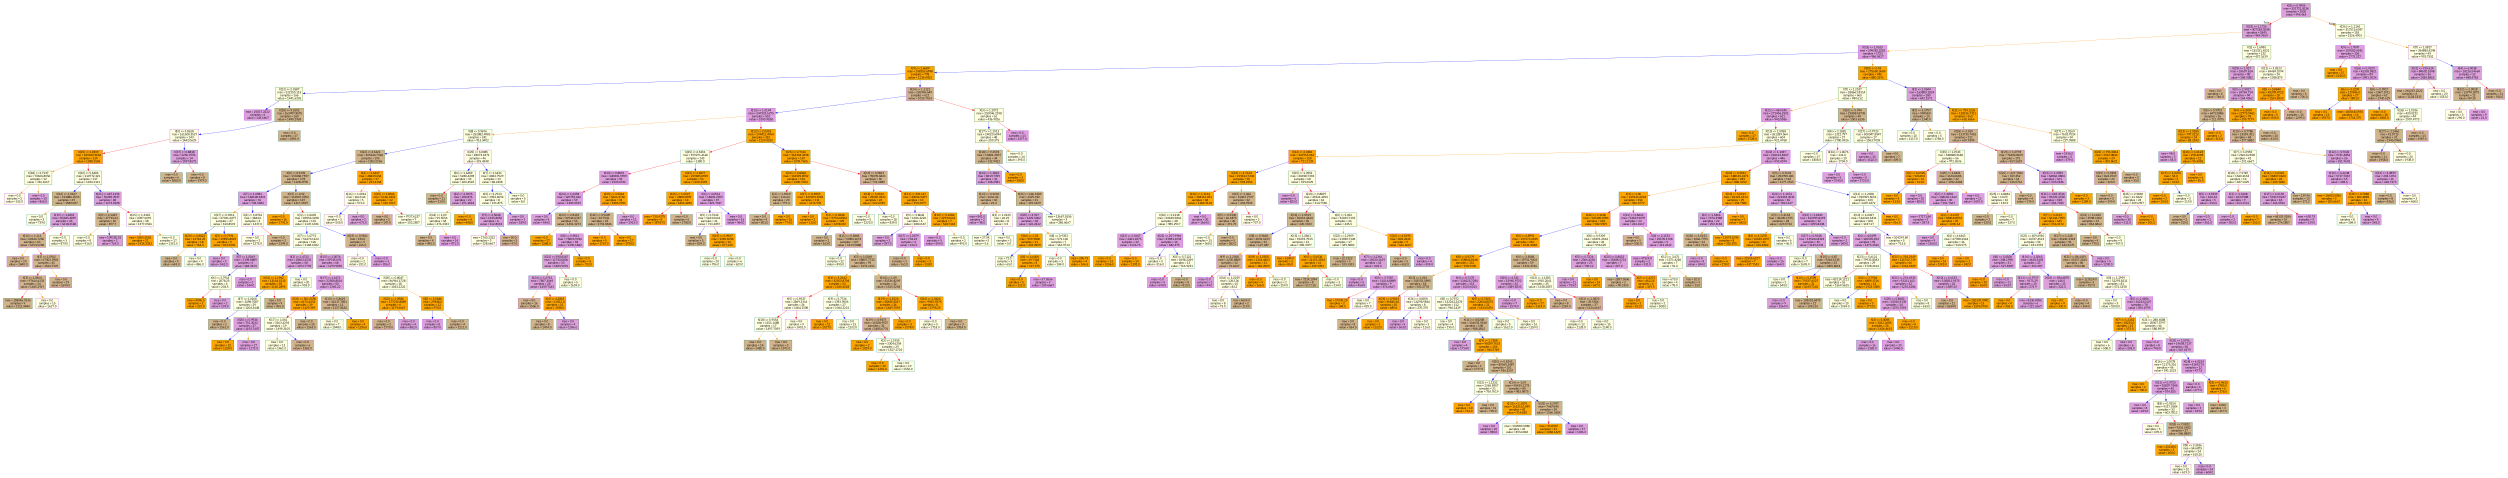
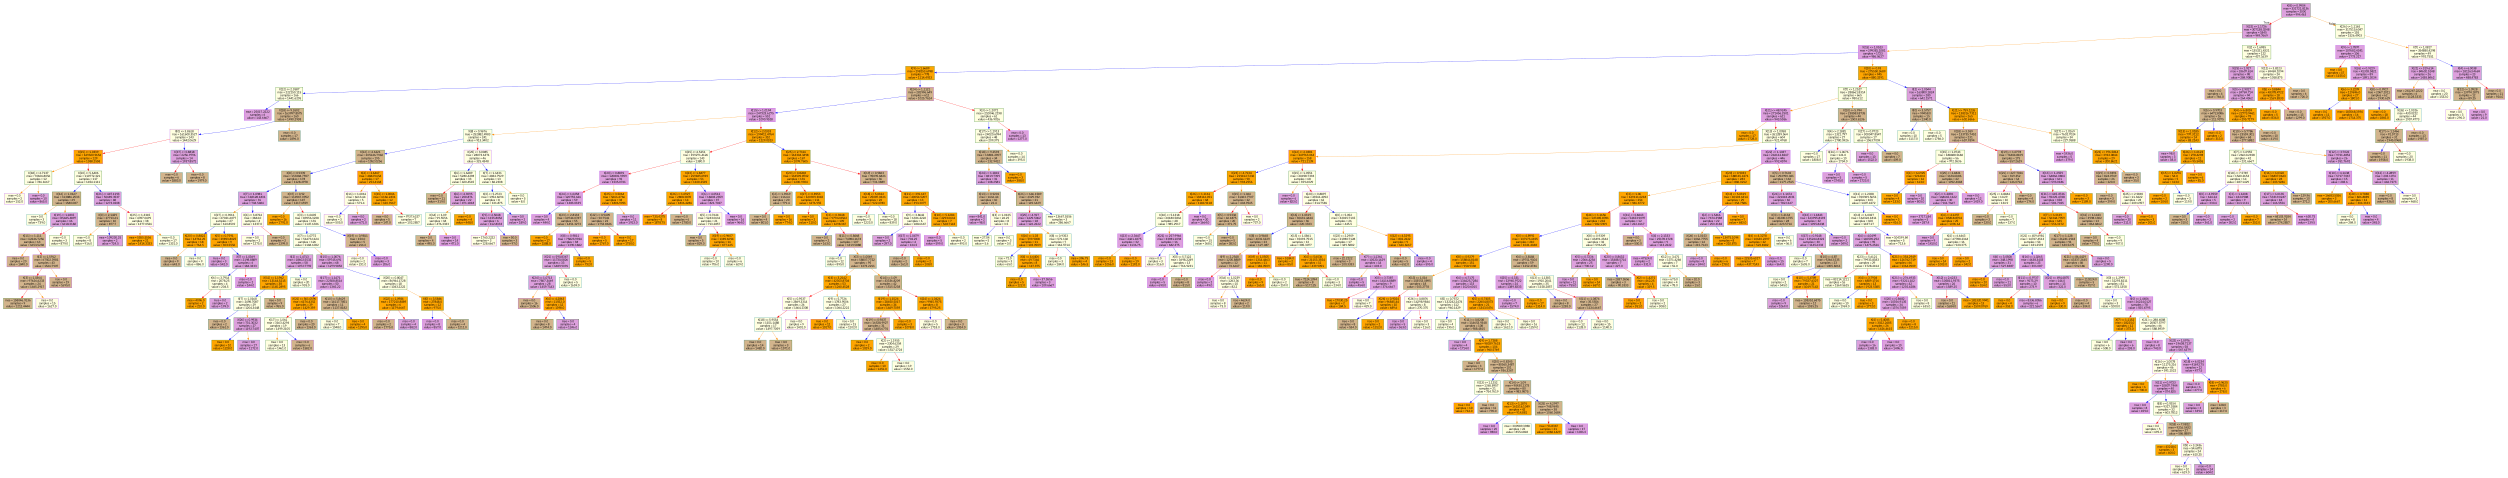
(2242, 83) -> none
(505, 188) -> (505, 188)
(2194, 397) -> (2206, 398)
